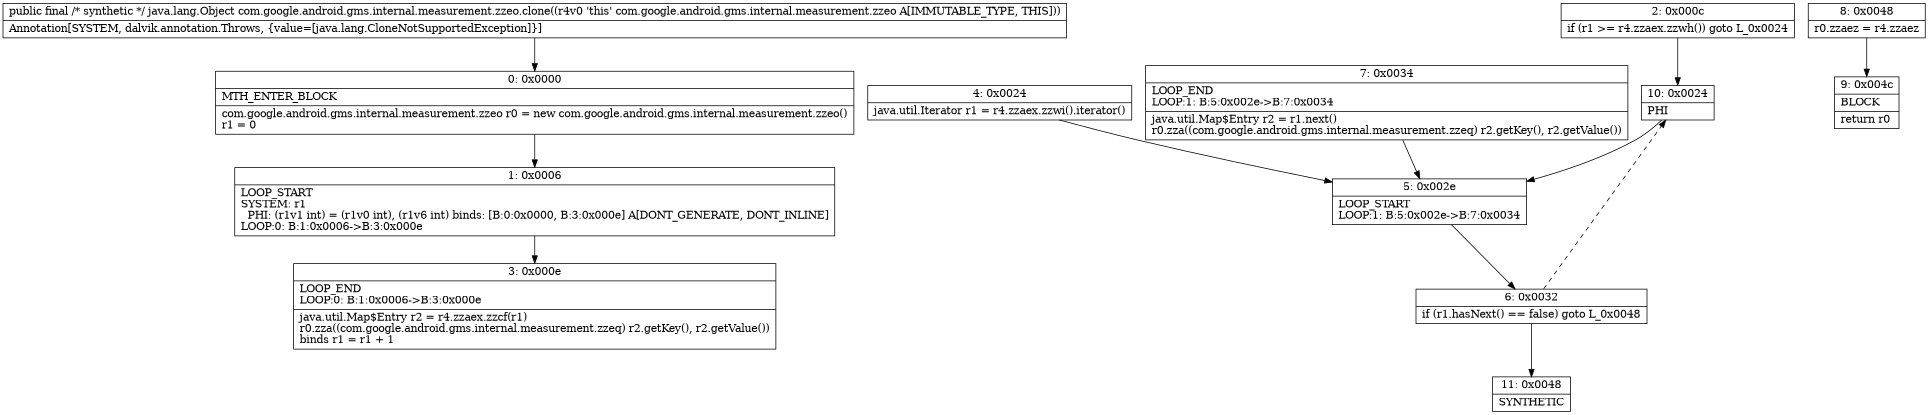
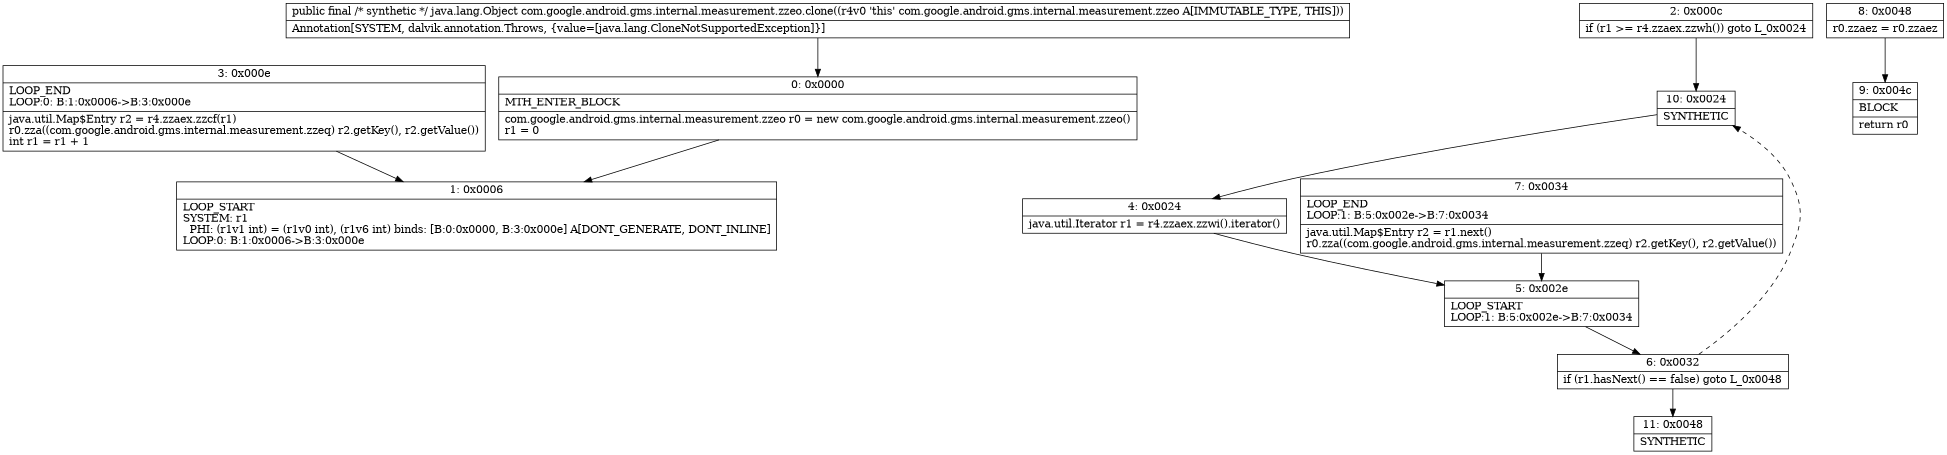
(1867, 29) -> (1885, 29)
(1658, 111) -> (1696, 117)
(1601, 156) -> (1437, 150)
(535, 246) -> (366, 165)
(347, 340) -> (49, 142)
